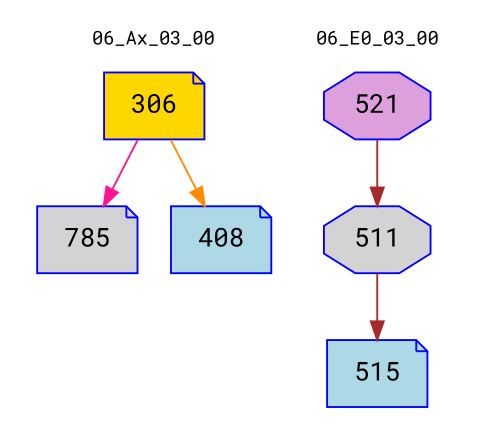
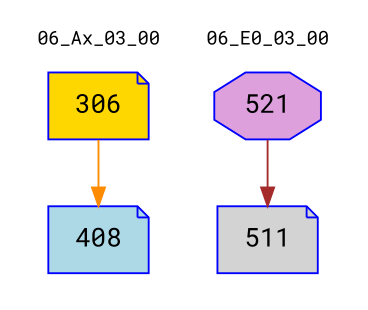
(87, 240) -> none
(377, 240) -> (268, 240)
(377, 374) -> none
